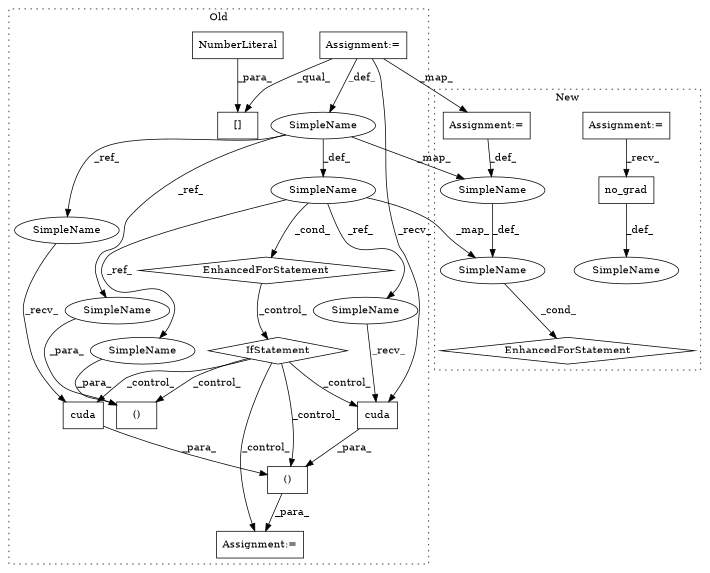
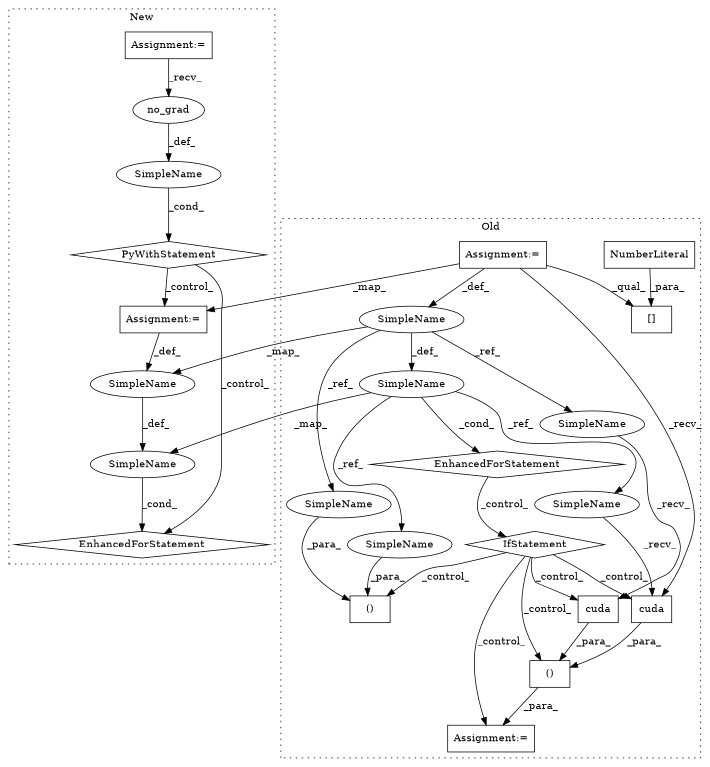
(626, 190) -> (169, 110)
none -> (169, 255)
